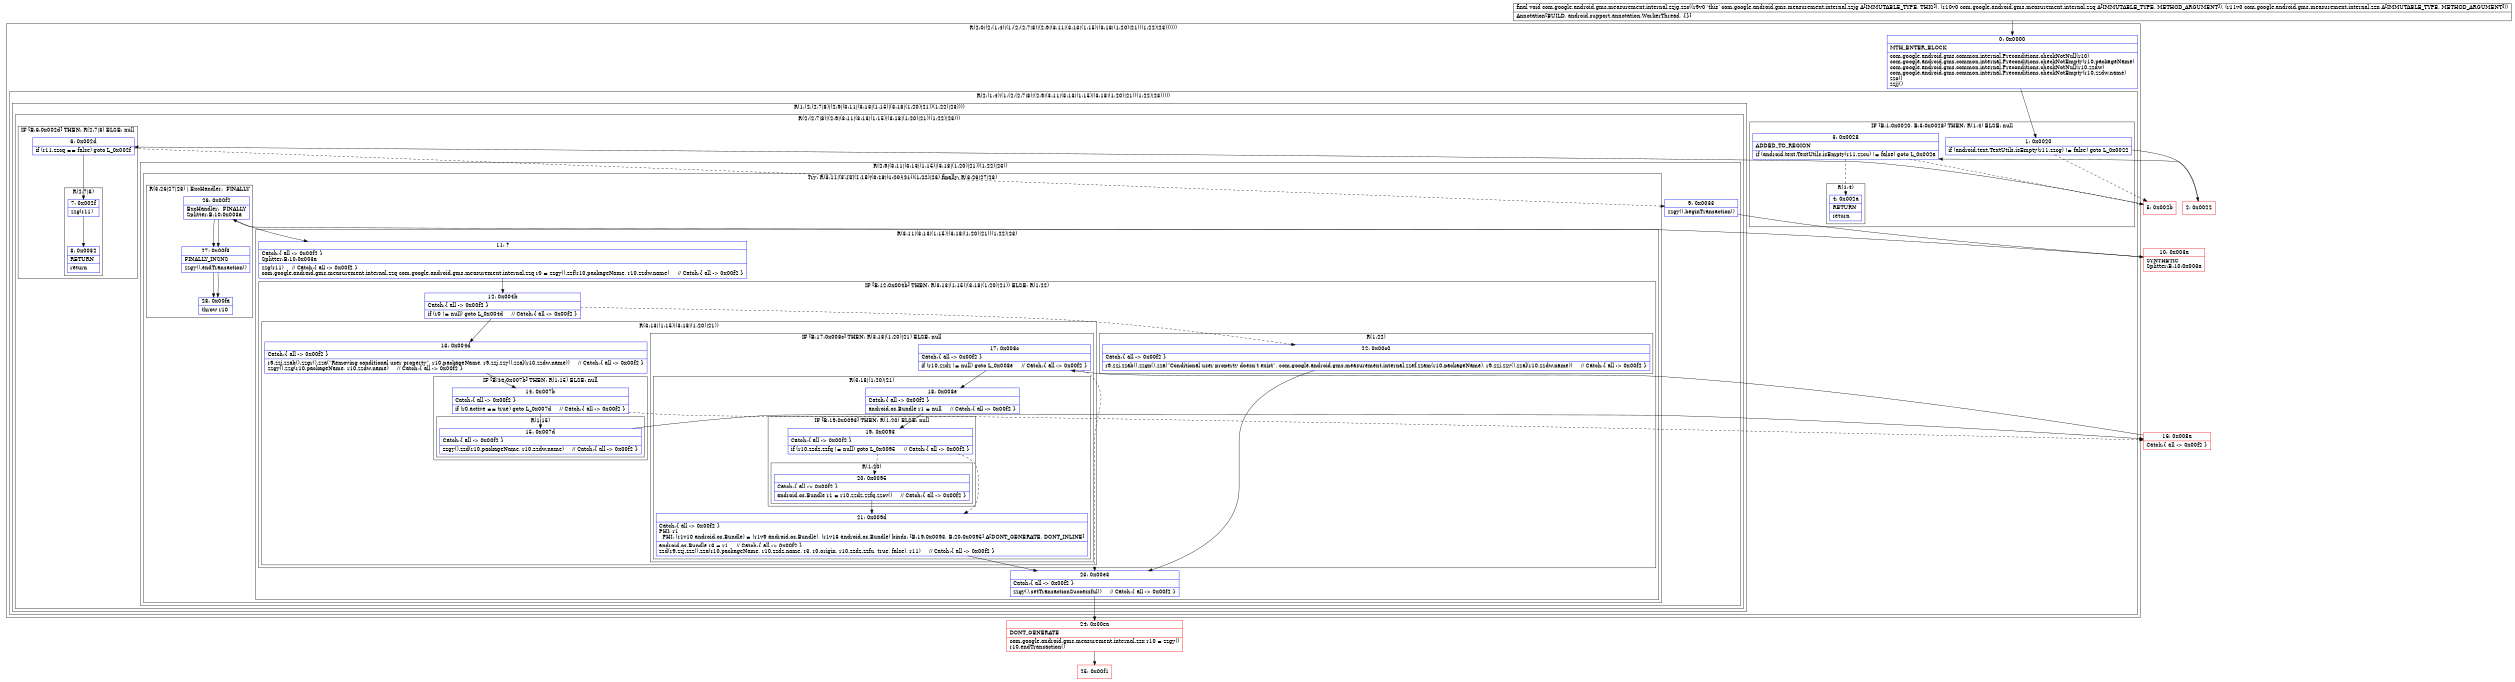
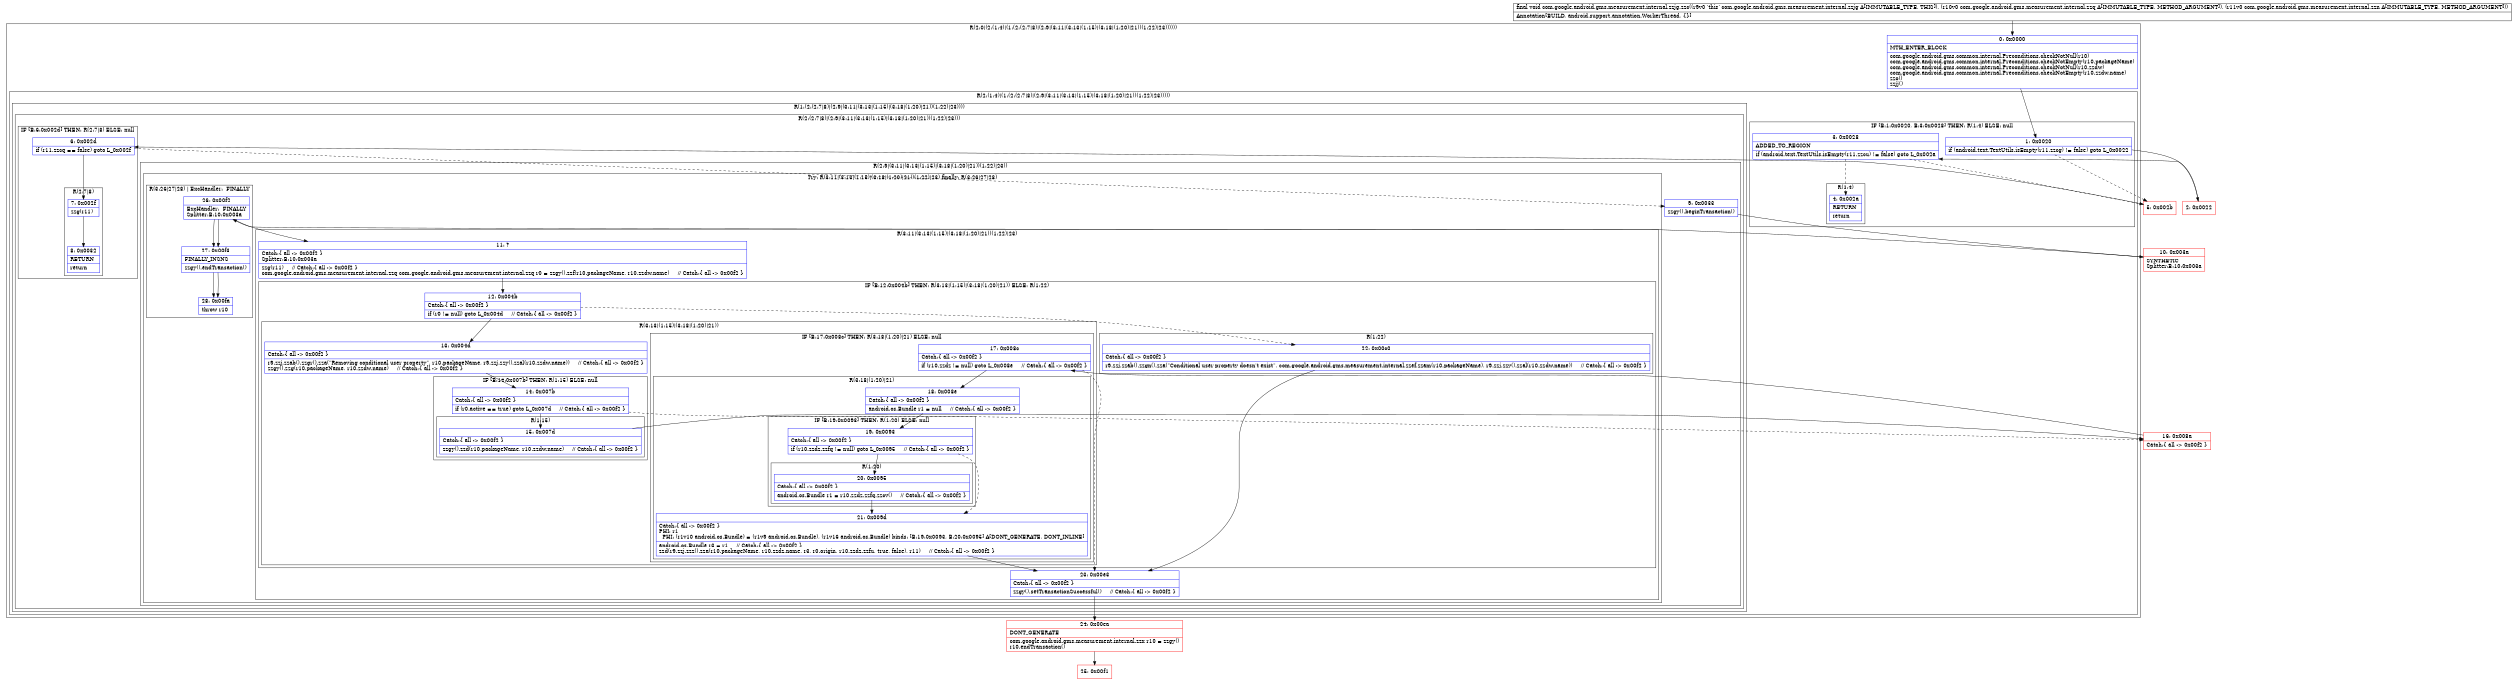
(877, 461) -> (877, 461)
